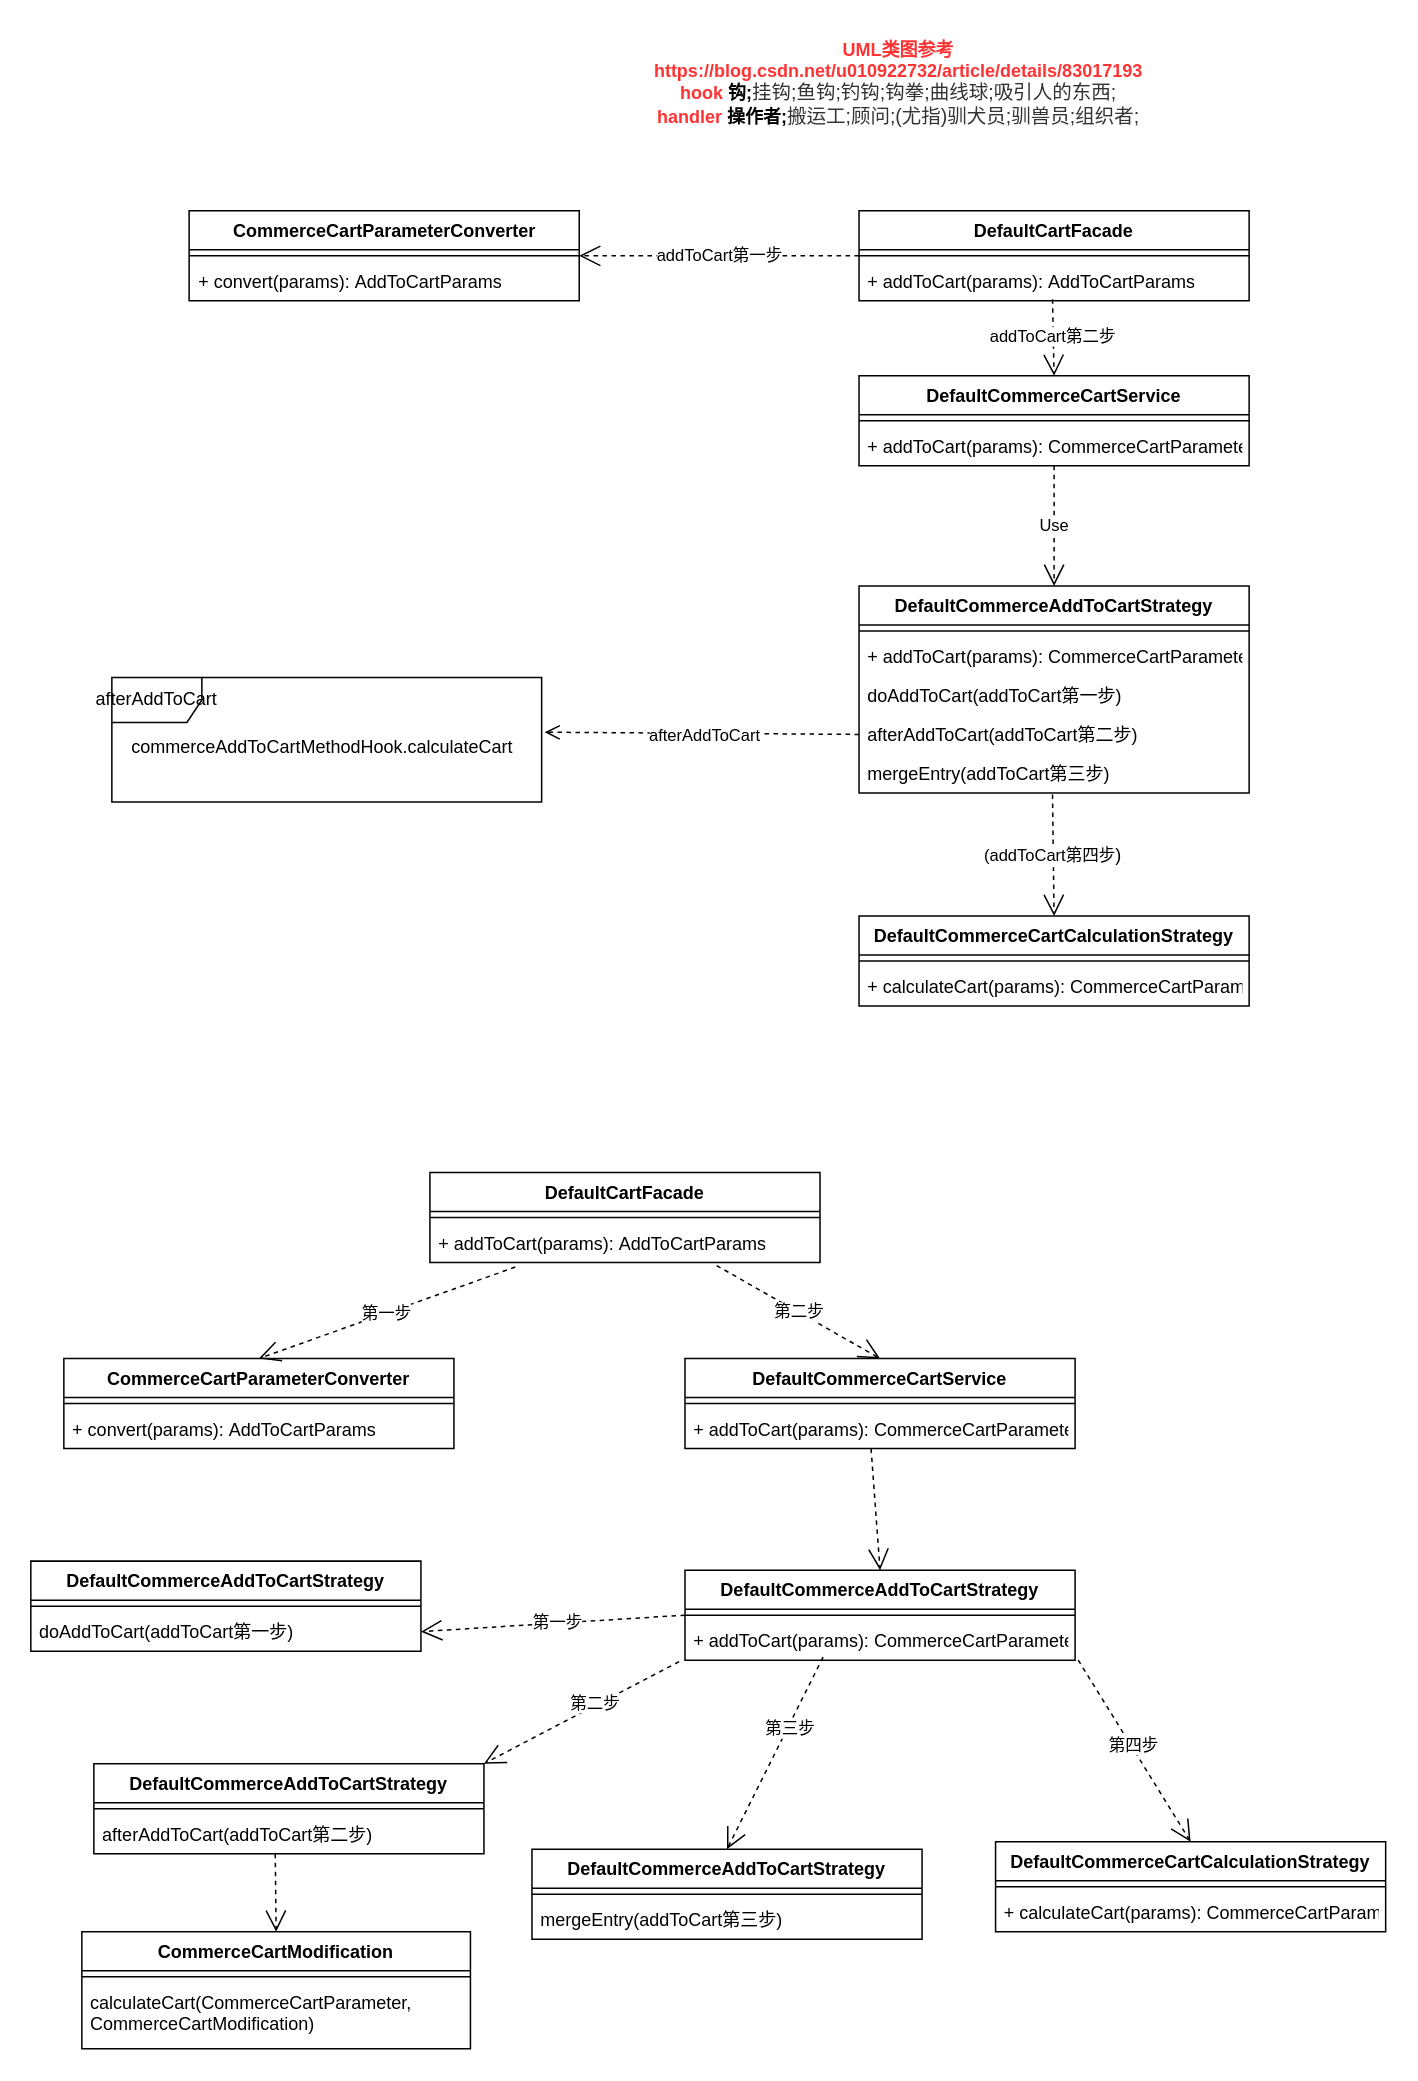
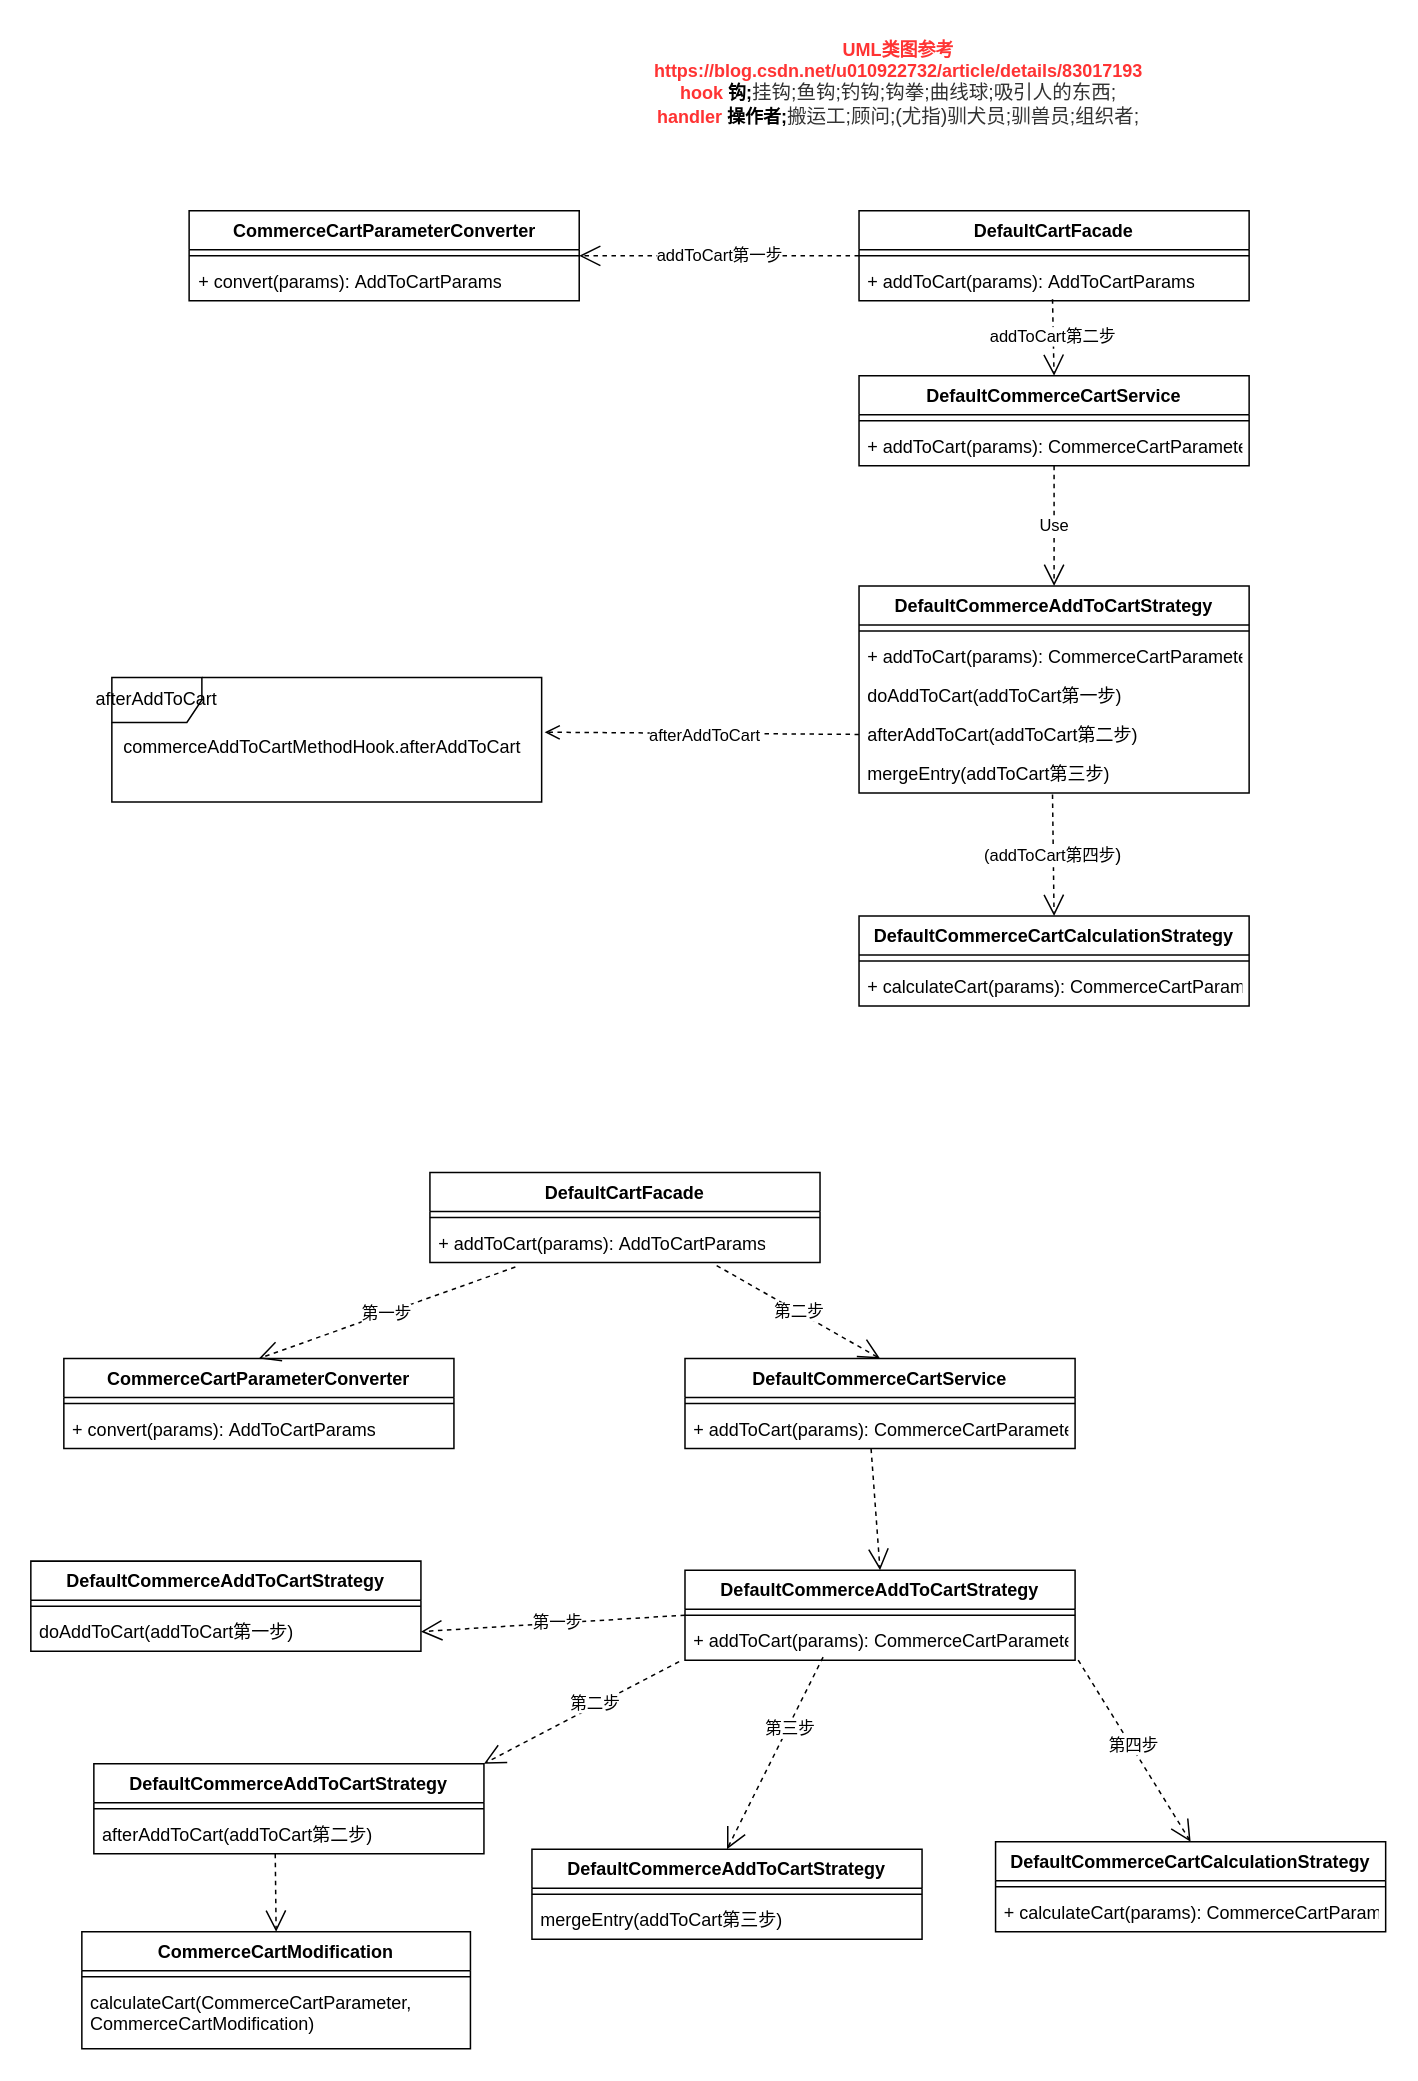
(323, 748) -> (323, 748)
